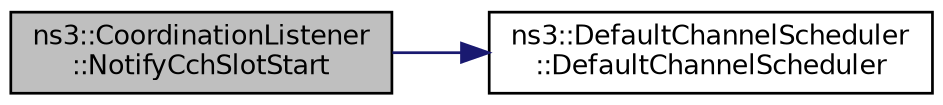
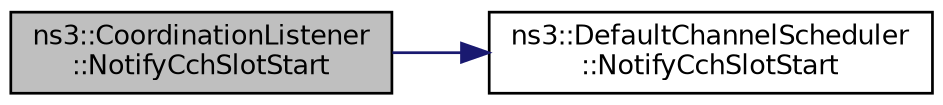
(711, 53) -> (711, 53)
